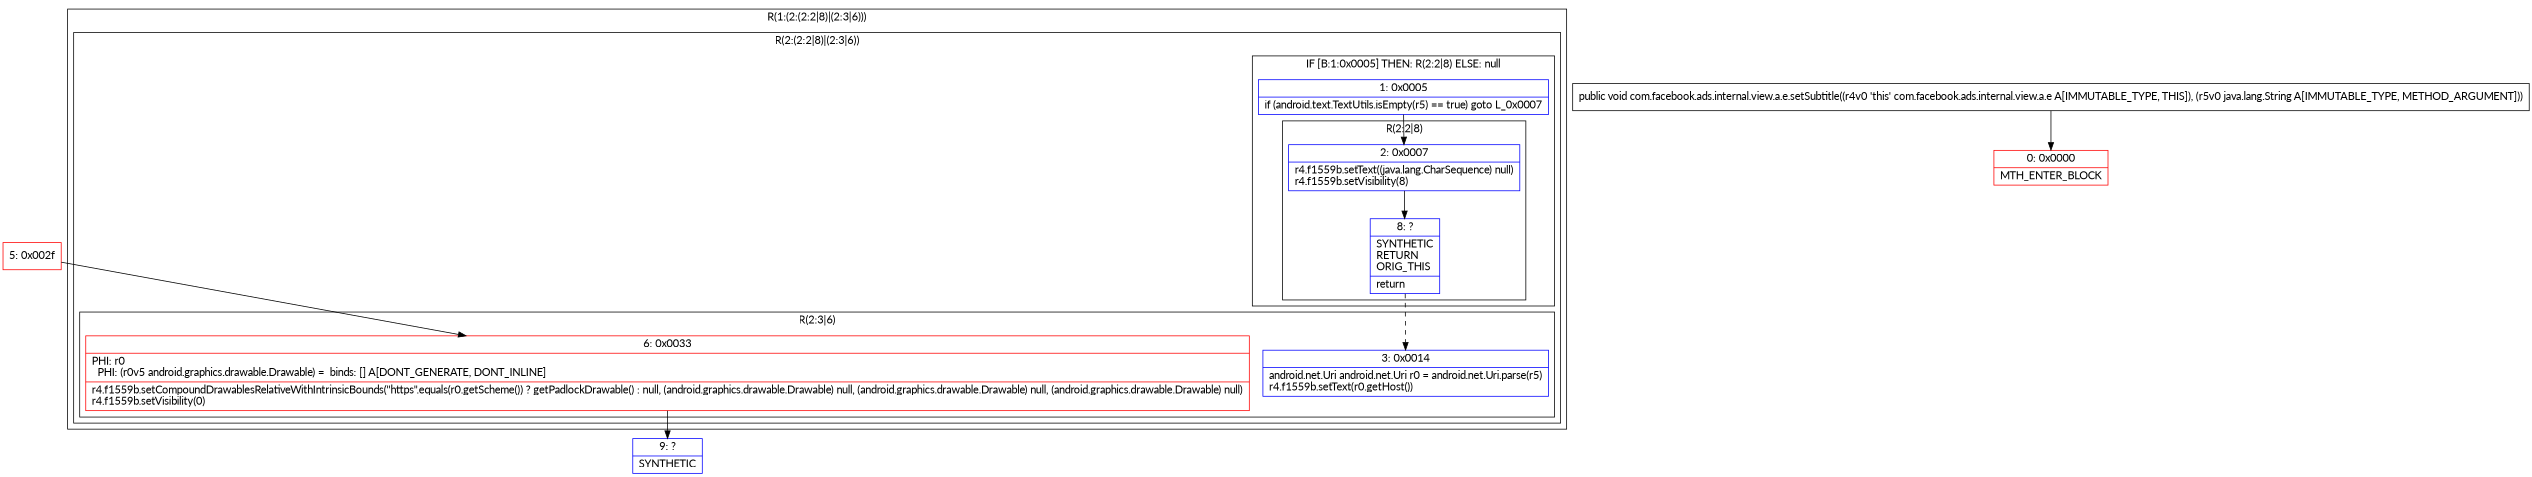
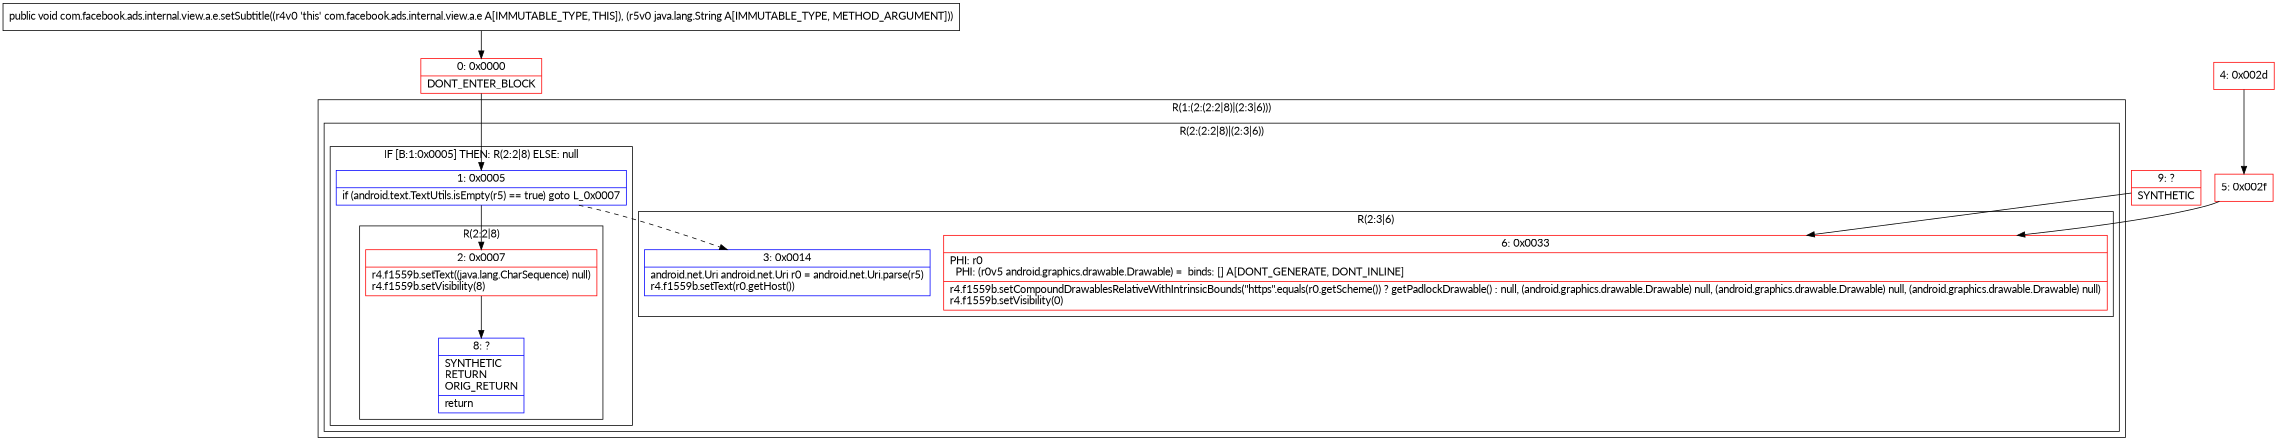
none -> (2244, 76)
none -> (481, 128)
(1404, 168) -> (481, 273)
(2051, 176) -> (481, 84)
(1403, 267) -> (481, 386)
(1405, 318) -> (650, 224)
(668, 421) -> (1949, 217)
(668, 456) -> (2166, 188)
